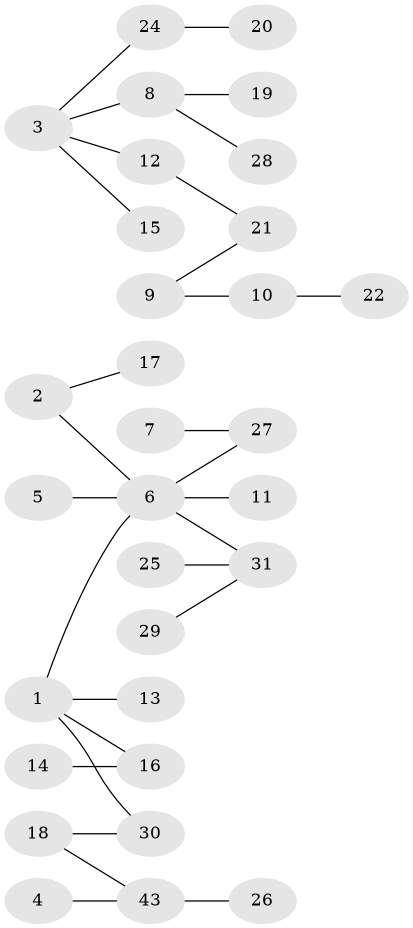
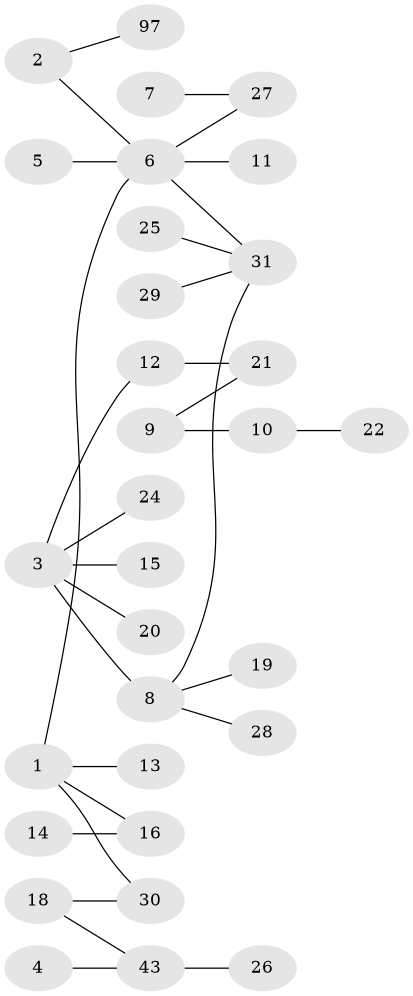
(207, 27) -> (95, 599)
(151, 363) -> (151, 27)
none -> (214, 484)
